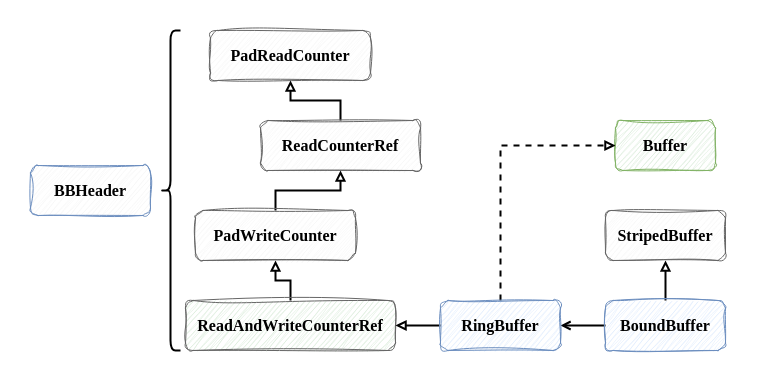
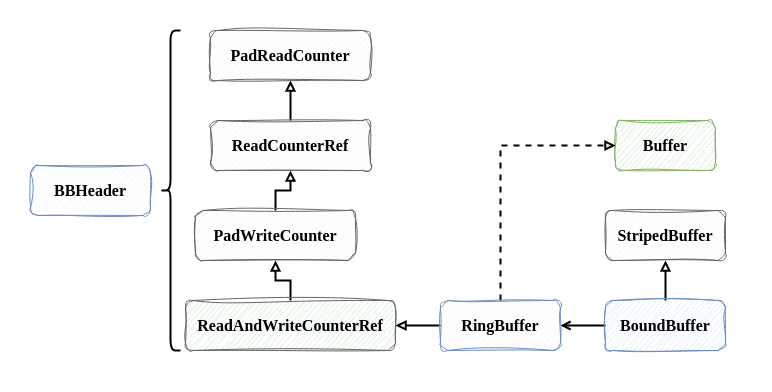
(341, 146) -> (291, 146)
(501, 326) -> (501, 326)
